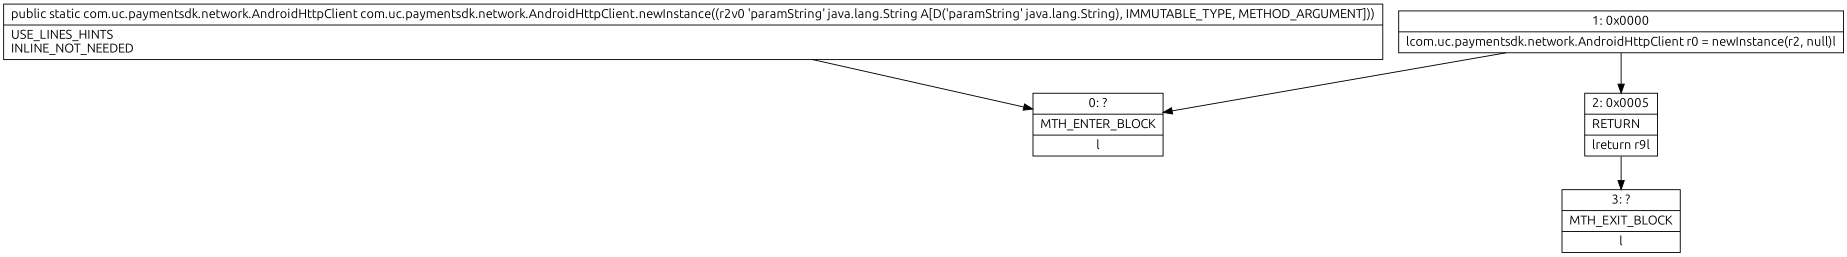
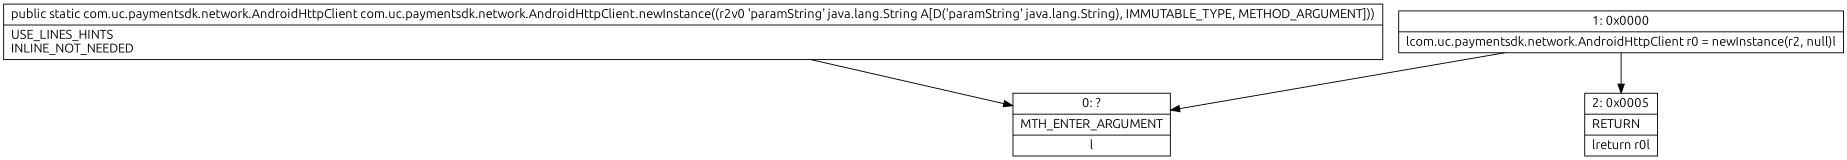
(1098, 124) -> (1092, 124)
(1621, 145) -> (1621, 145)
(1621, 221) -> none
